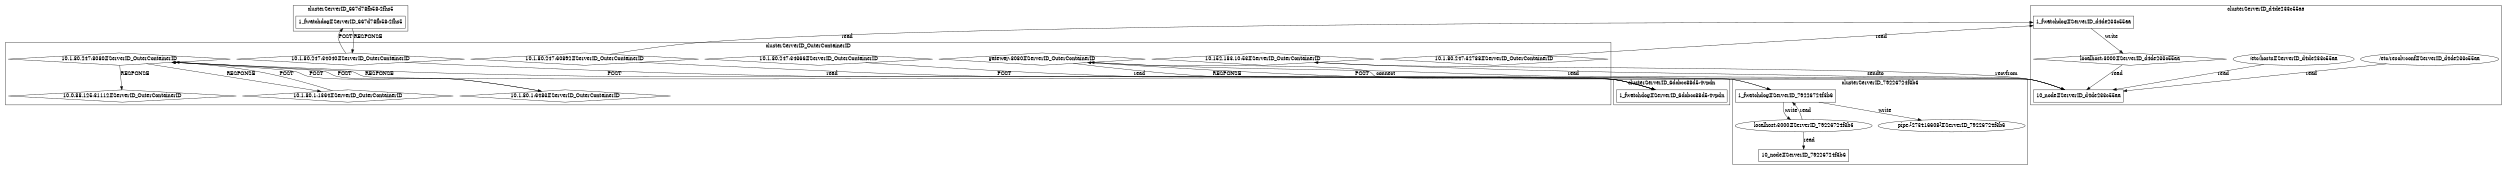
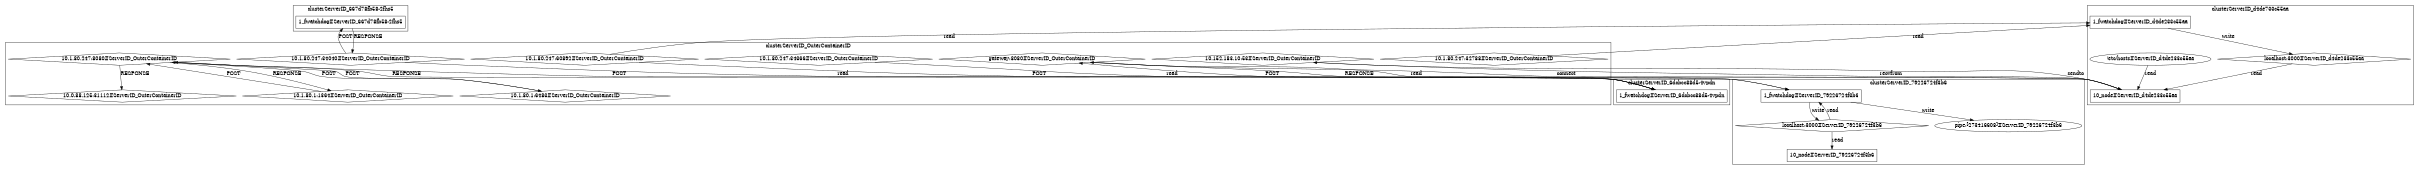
(2266, 9) -> (2250, 9)
(2430, 59) -> none
(1804, 126) -> (1832, 126)
